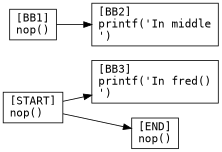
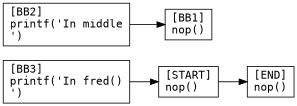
(70, 25) -> (143, 25)
(73, 99) -> (140, 82)
